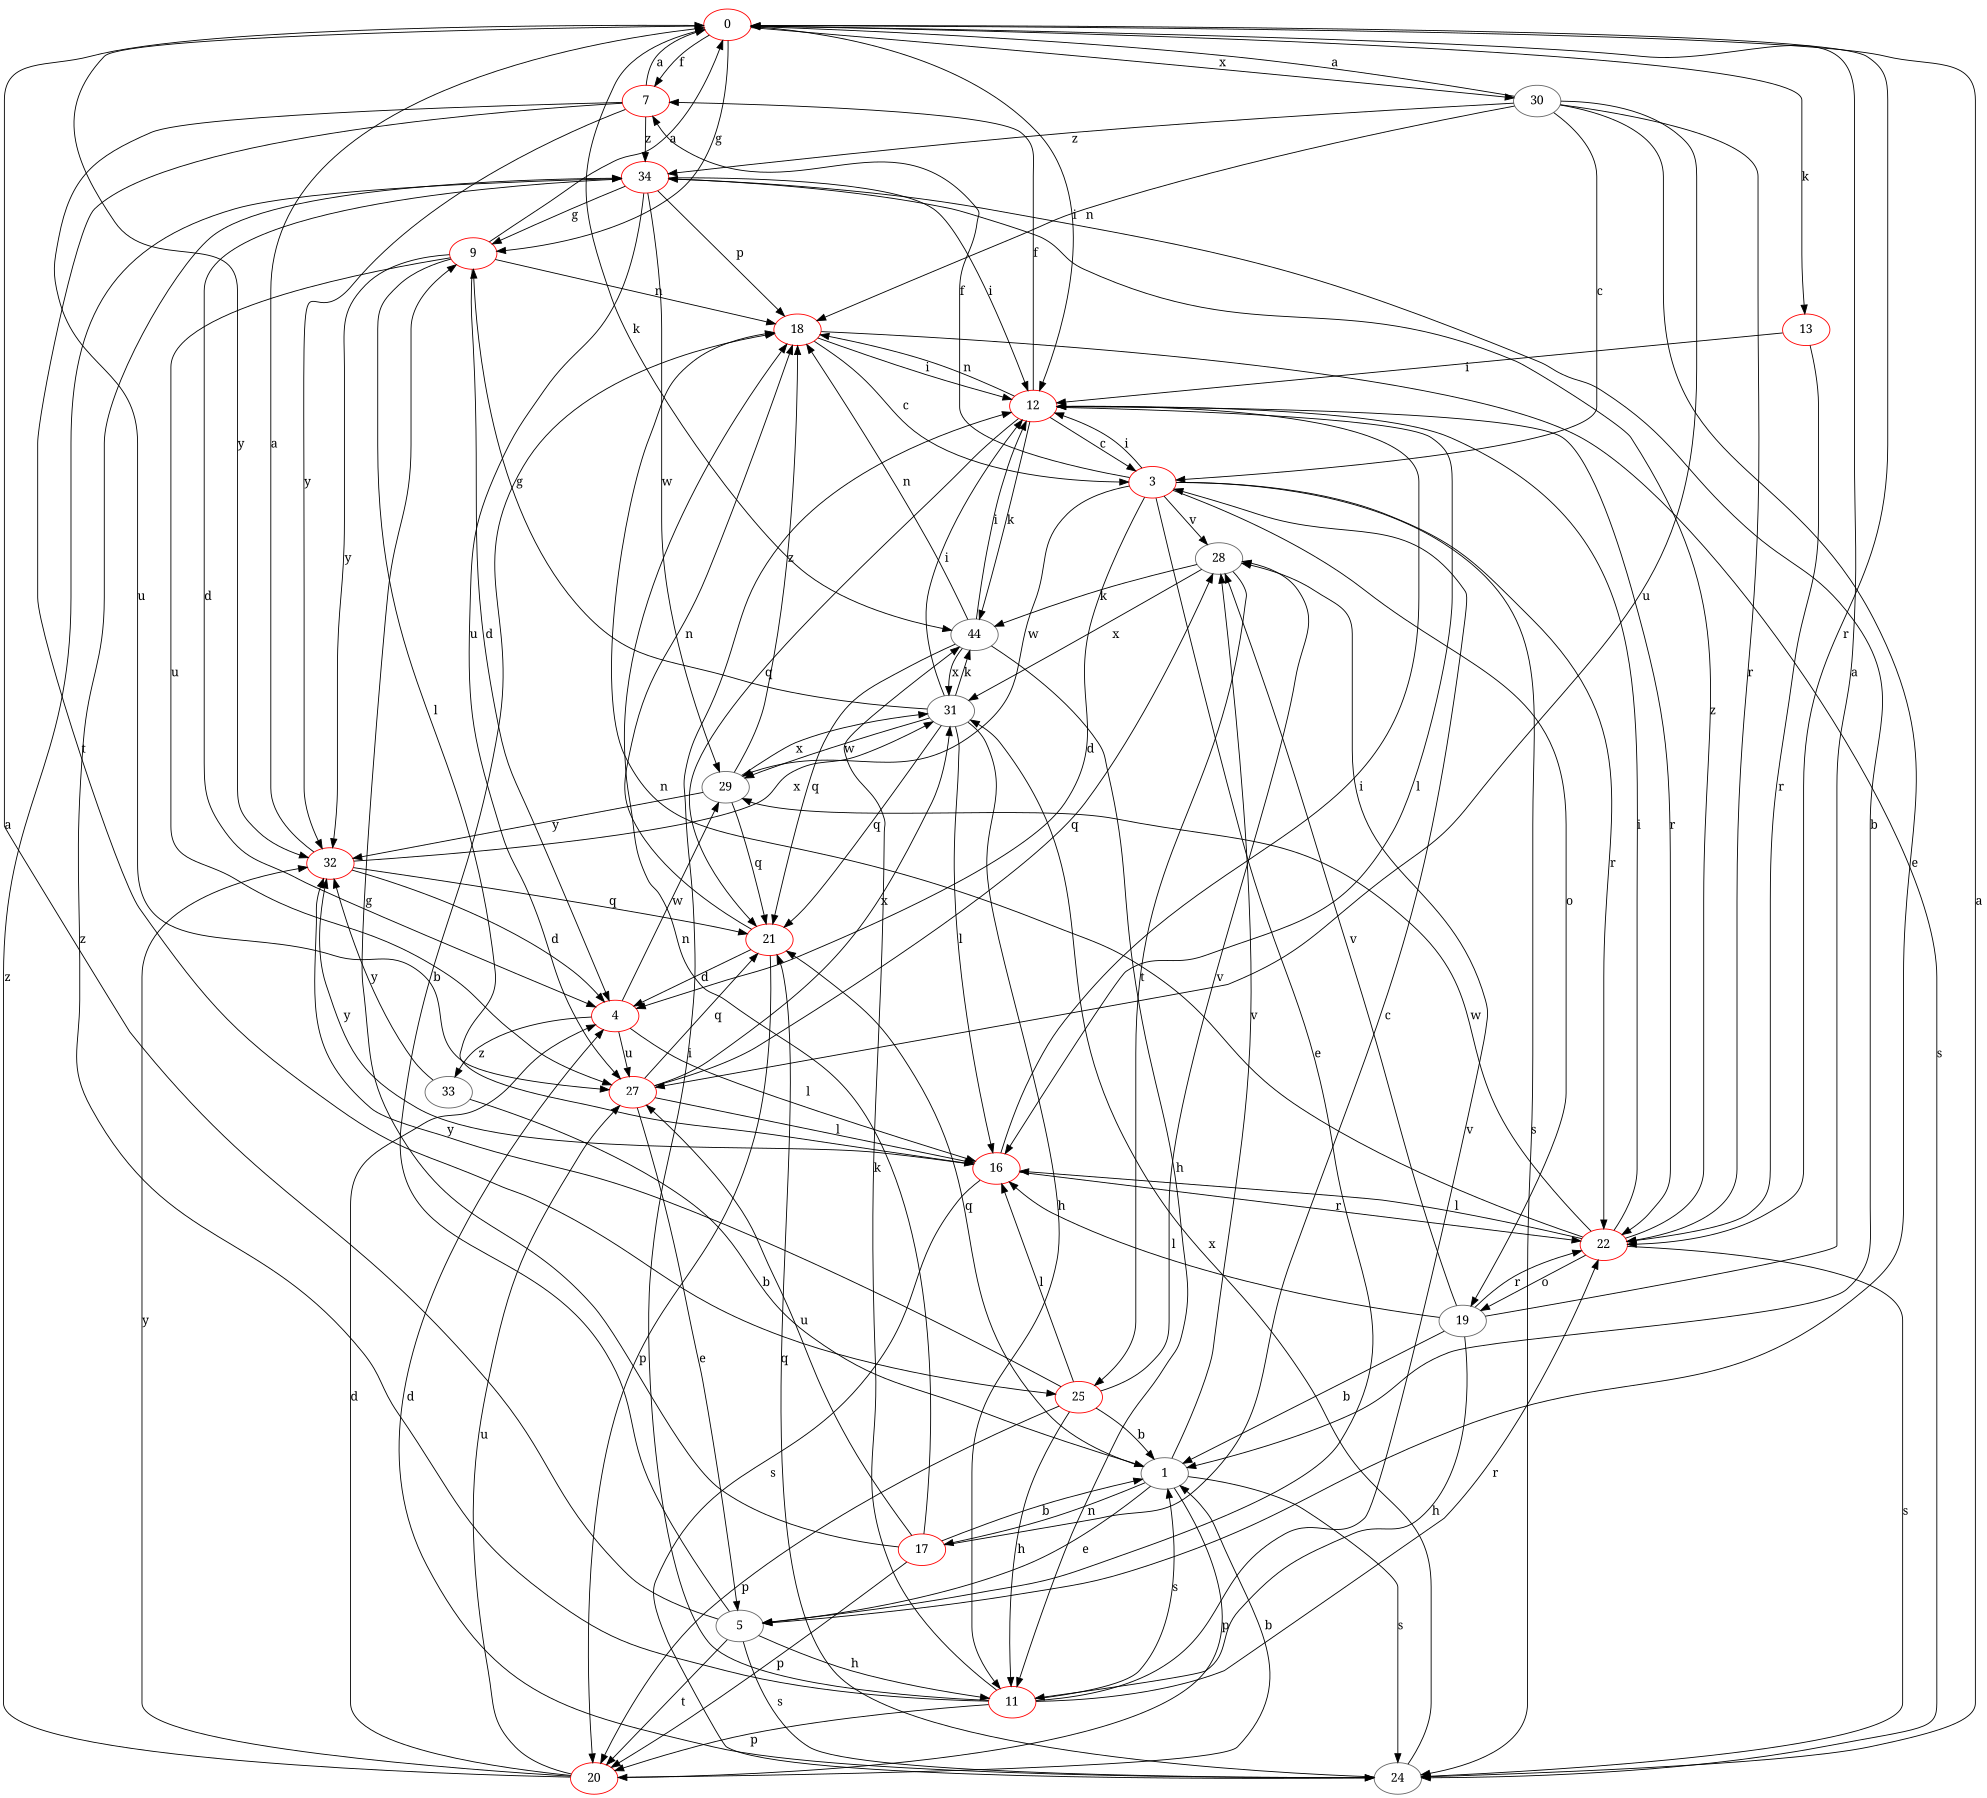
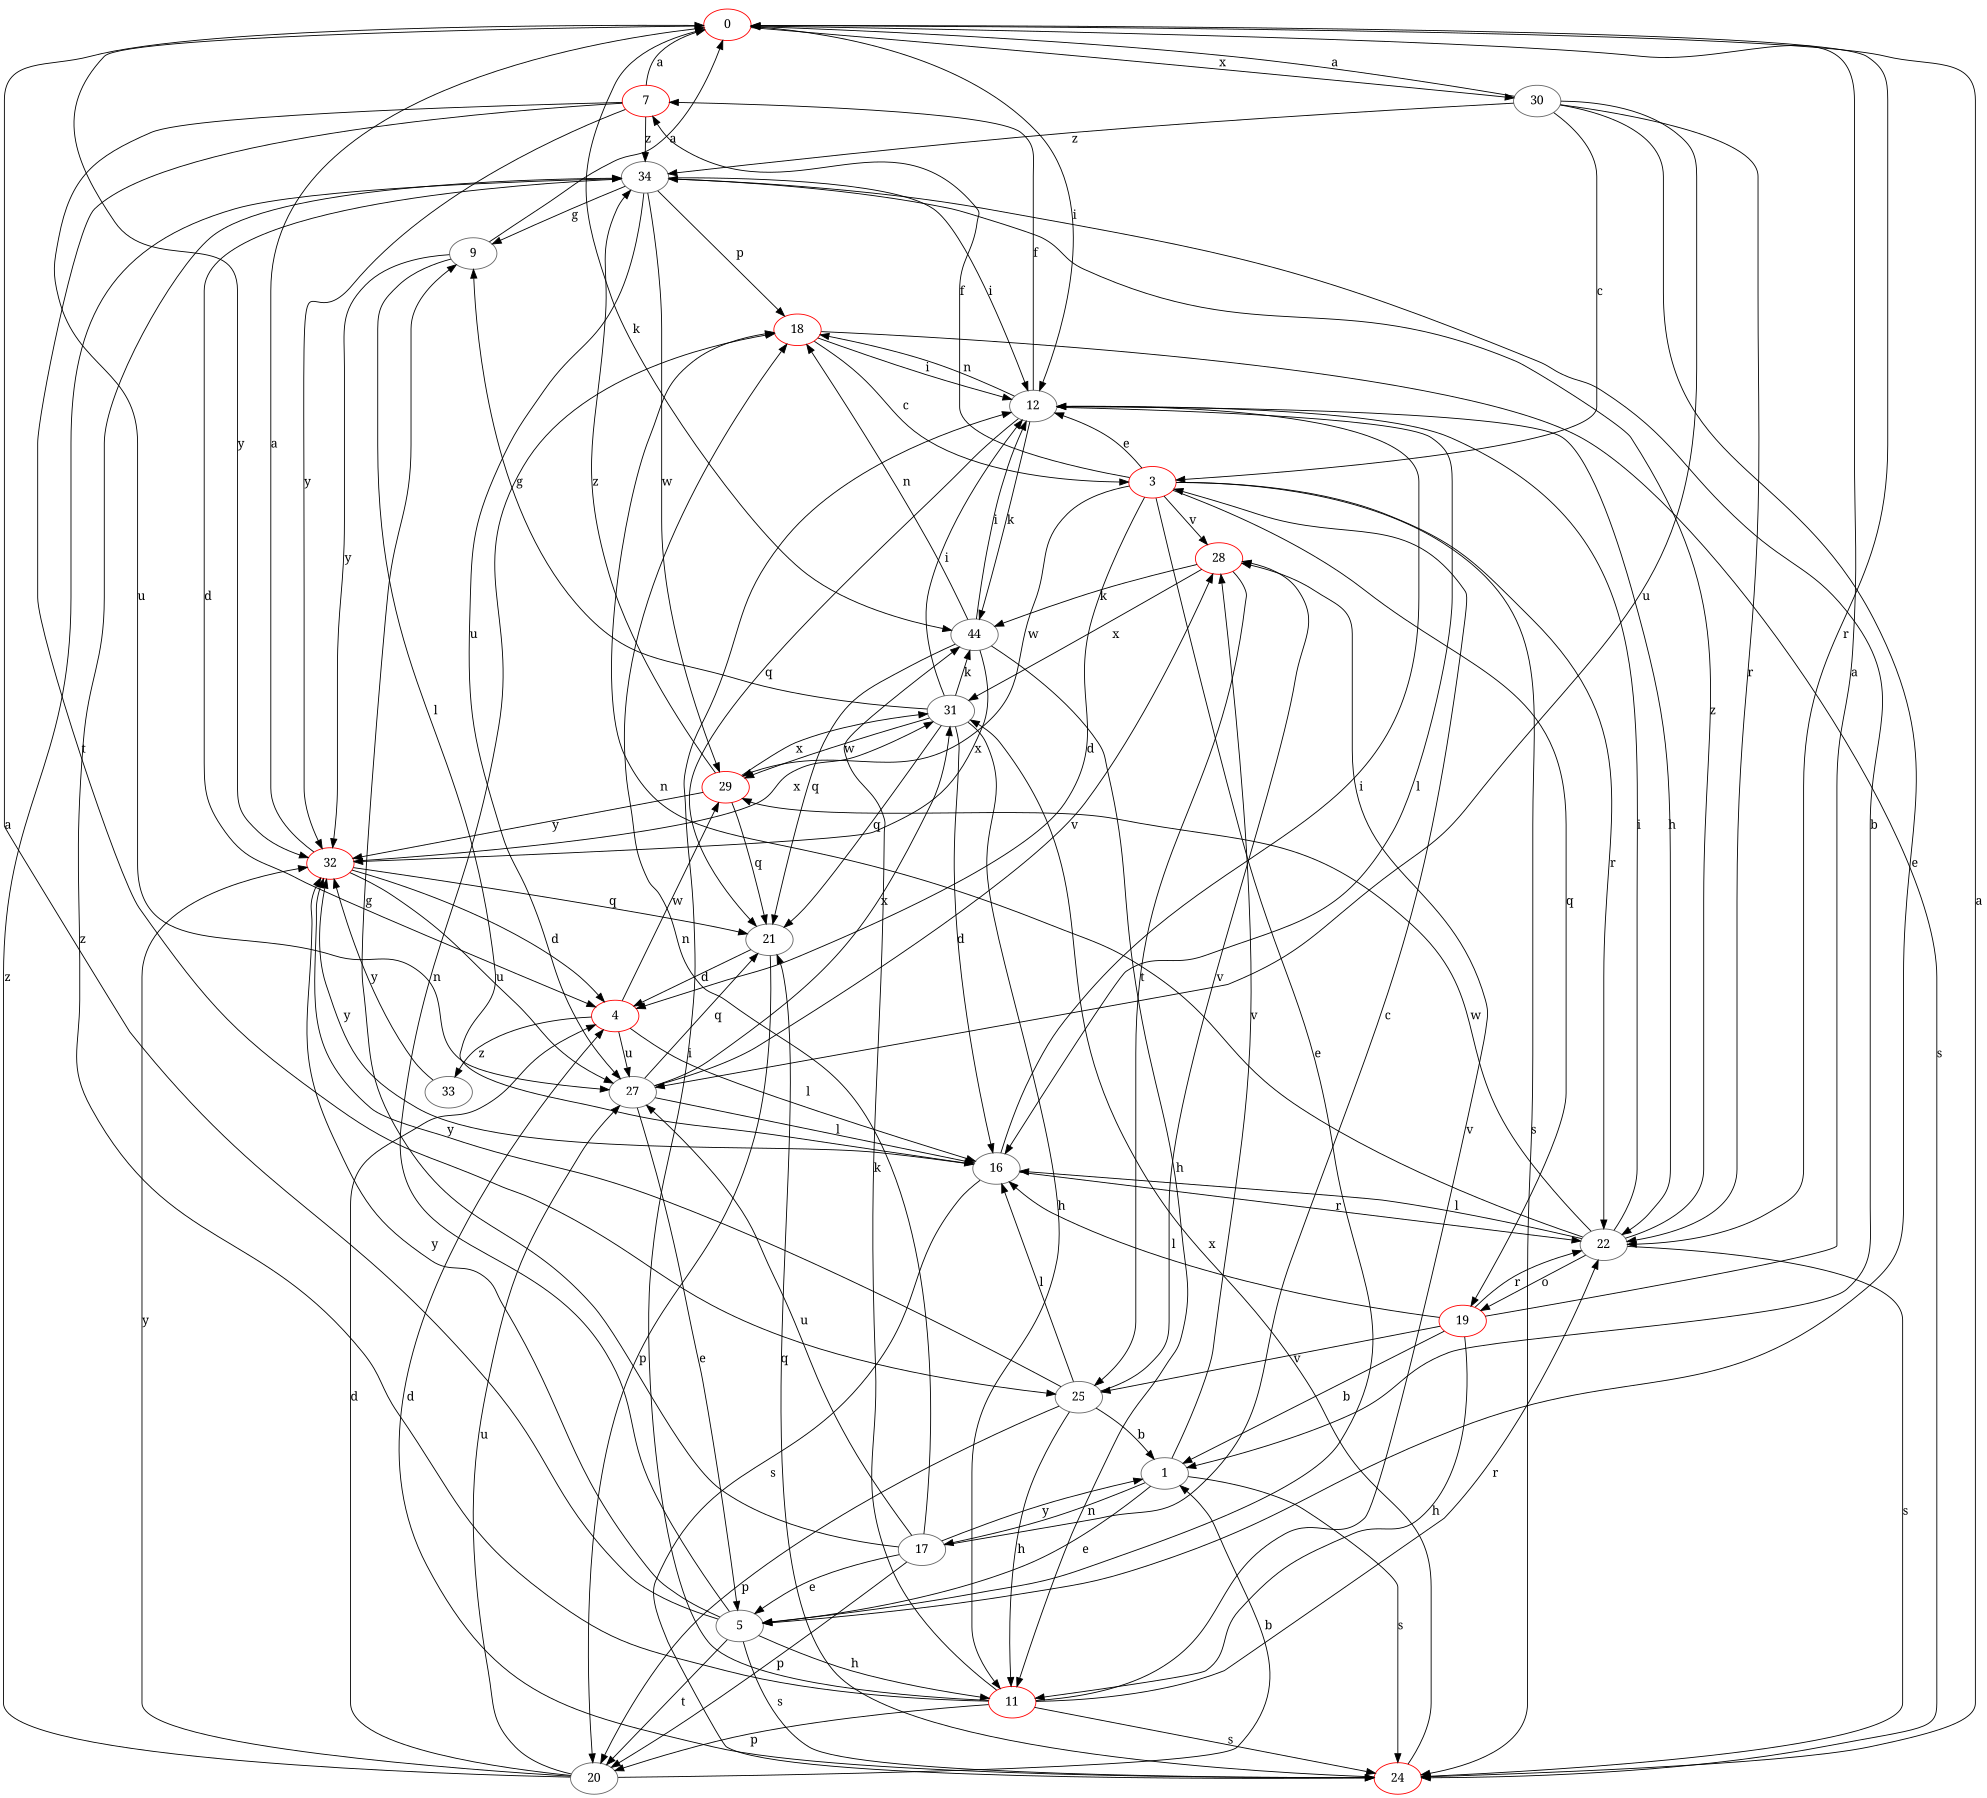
(682, 54) -> none
(645, 177) -> (645, 177)
(1162, 186) -> none
(677, 193) -> none
(473, 254) -> (473, 254)
(631, 291) -> none
(1806, 330) -> none
(1033, 406) -> (1033, 406)
(1089, 442) -> none
(1127, 444) -> (1127, 444)
(1219, 559) -> (1219, 559)
(786, 568) -> (593, 497)
(485, 642) -> none
(952, 666) -> (736, 844)
(655, 674) -> none
(171, 698) -> (482, 971)
(726, 787) -> (726, 787)
(1075, 825) -> (1075, 825)
(1673, 825) -> (1673, 825)
(1570, 902) -> (1570, 902)
(769, 940) -> (769, 940)
(961, 940) -> (961, 940)
(1346, 943) -> (1275, 1358)
(437, 978) -> (437, 978)
(633, 1092) -> (633, 1092)
(996, 1168) -> (996, 1168)
(966, 1219) -> none
(1604, 1245) -> (1604, 1245)
none -> (461, 1268)
(769, 1297) -> none
(1463, 1321) -> (1463, 1321)
(1079, 1397) -> (1079, 1397)
(1046, 1512) -> (1046, 1512)
(922, 1550) -> (922, 1550)
none -> (828, 1574)
(1158, 1640) -> (1201, 1739)
(1003, 1748) -> none
(594, 1778) -> (594, 1778)
(1398, 1778) -> (1398, 1778)
